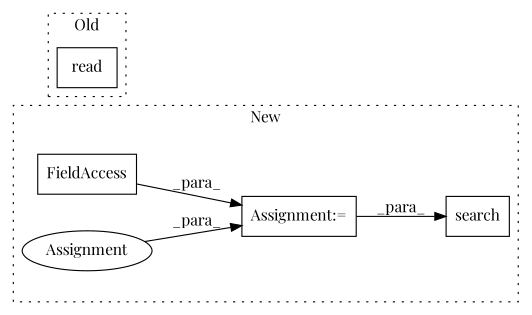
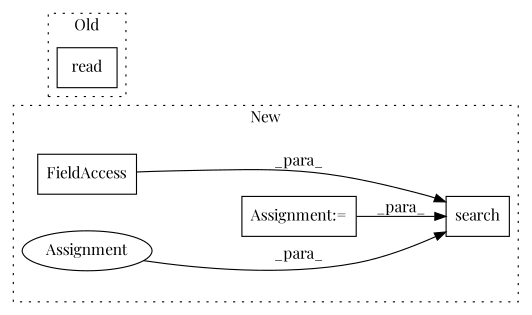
(184, 193) -> (287, 171)
(188, 234) -> (292, 270)
